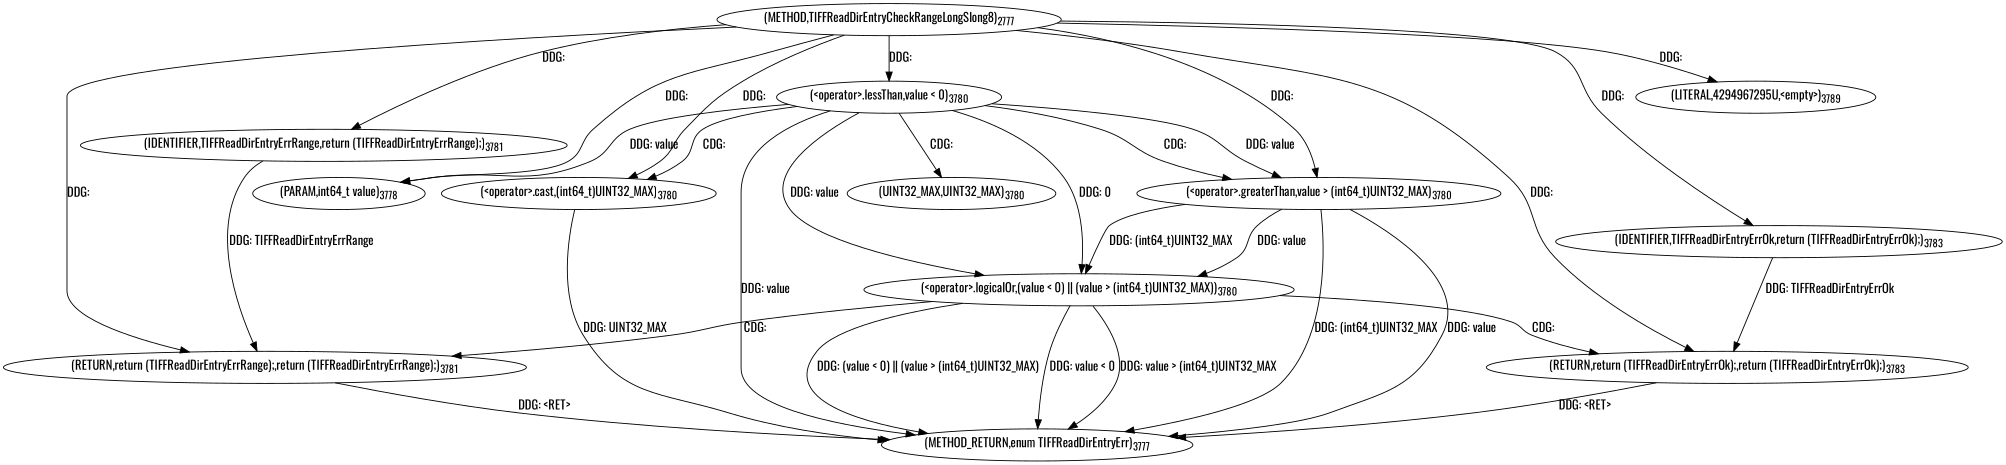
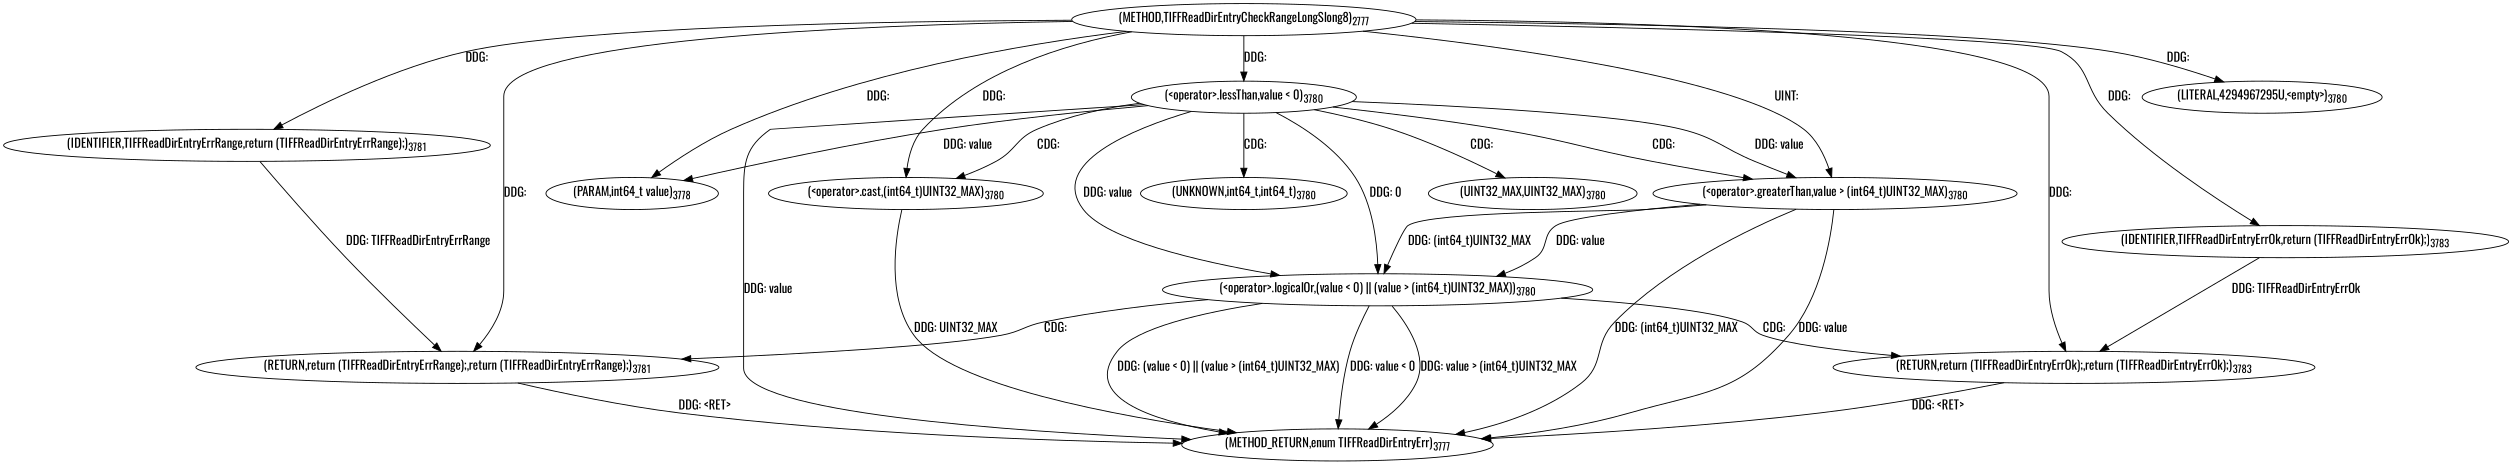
(1831, 96) -> (2337, 96)
(1284, 97) -> (1788, 97)
none -> (1244, 193)
